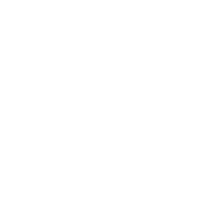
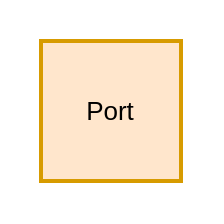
none -> (111, 111)
